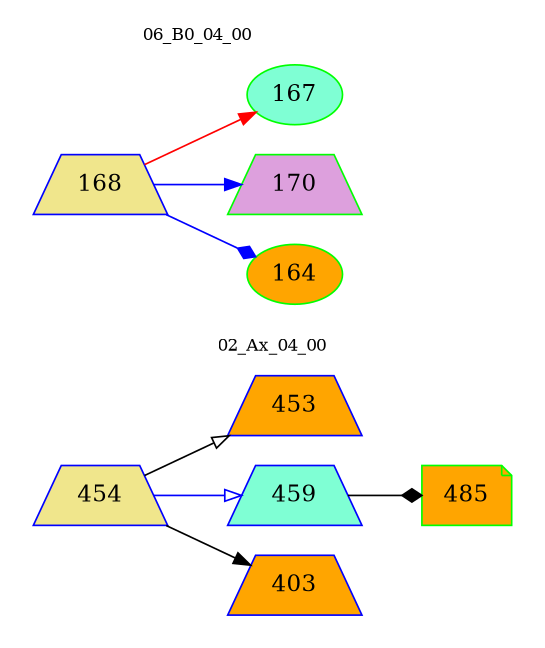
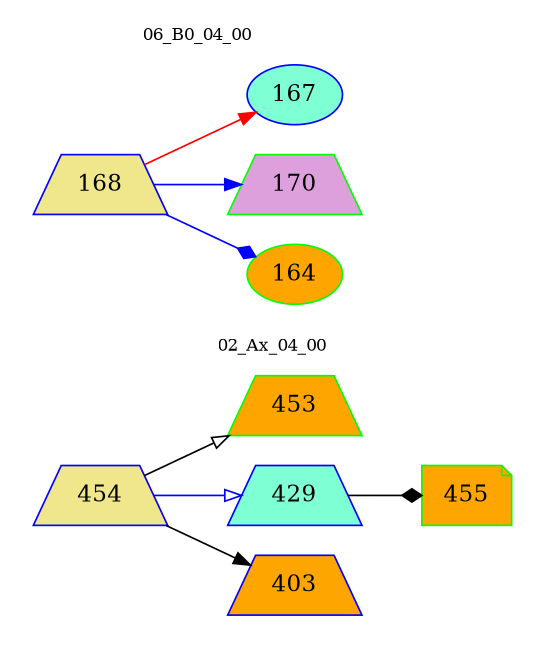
(295, 95) -> (295, 95)
(295, 406) -> (295, 406)
(295, 495) -> (295, 495)
(467, 495) -> (467, 495)
